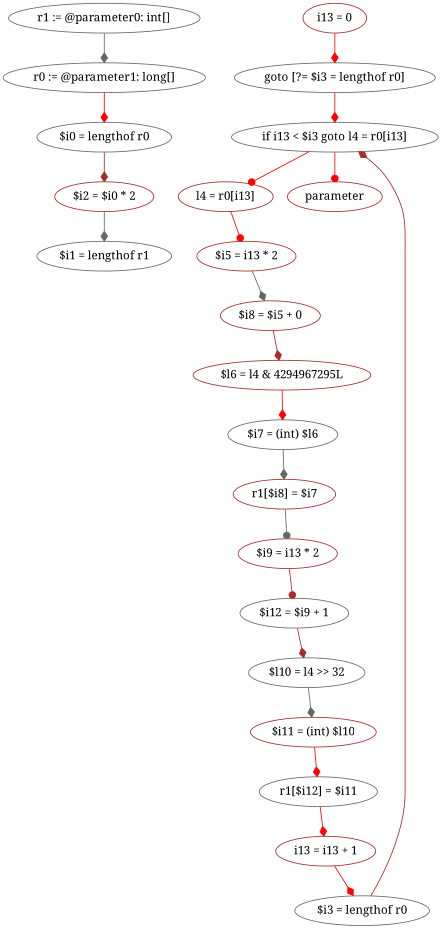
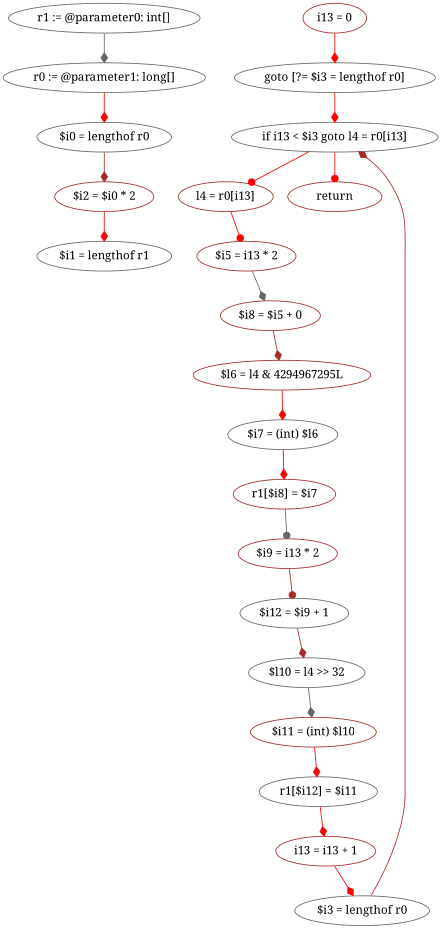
(335, 197) -> (335, 197)
(104, 222) -> (104, 222)
(283, 460) -> (283, 460)
